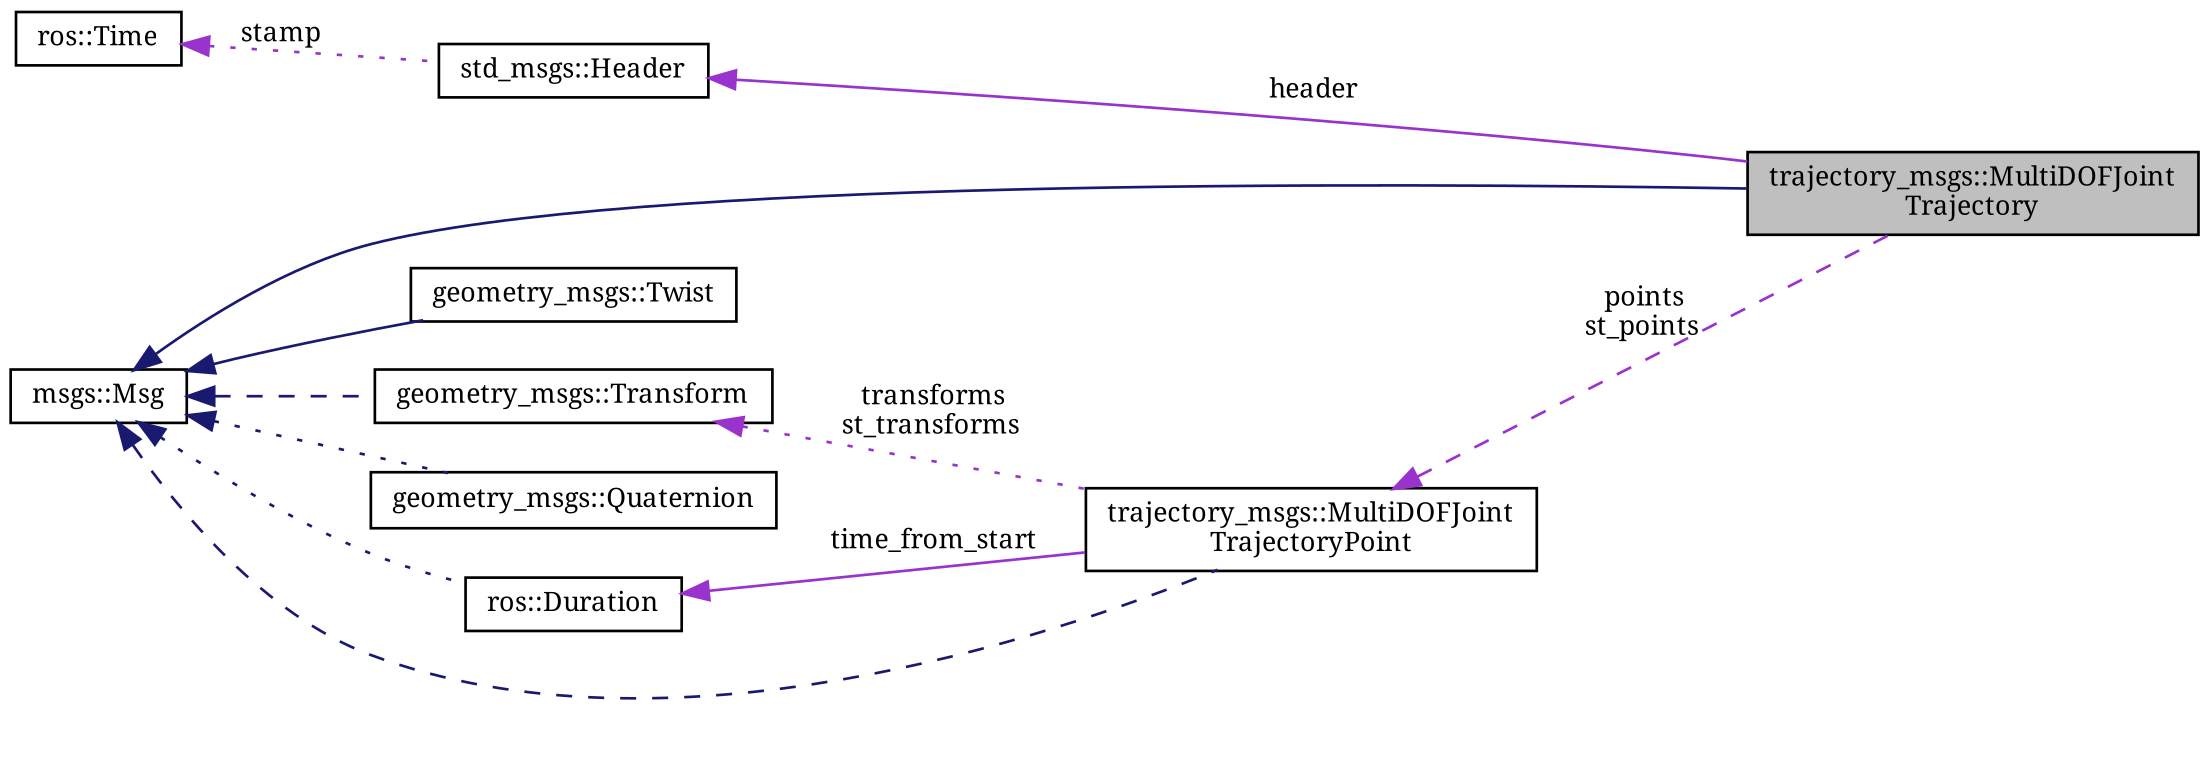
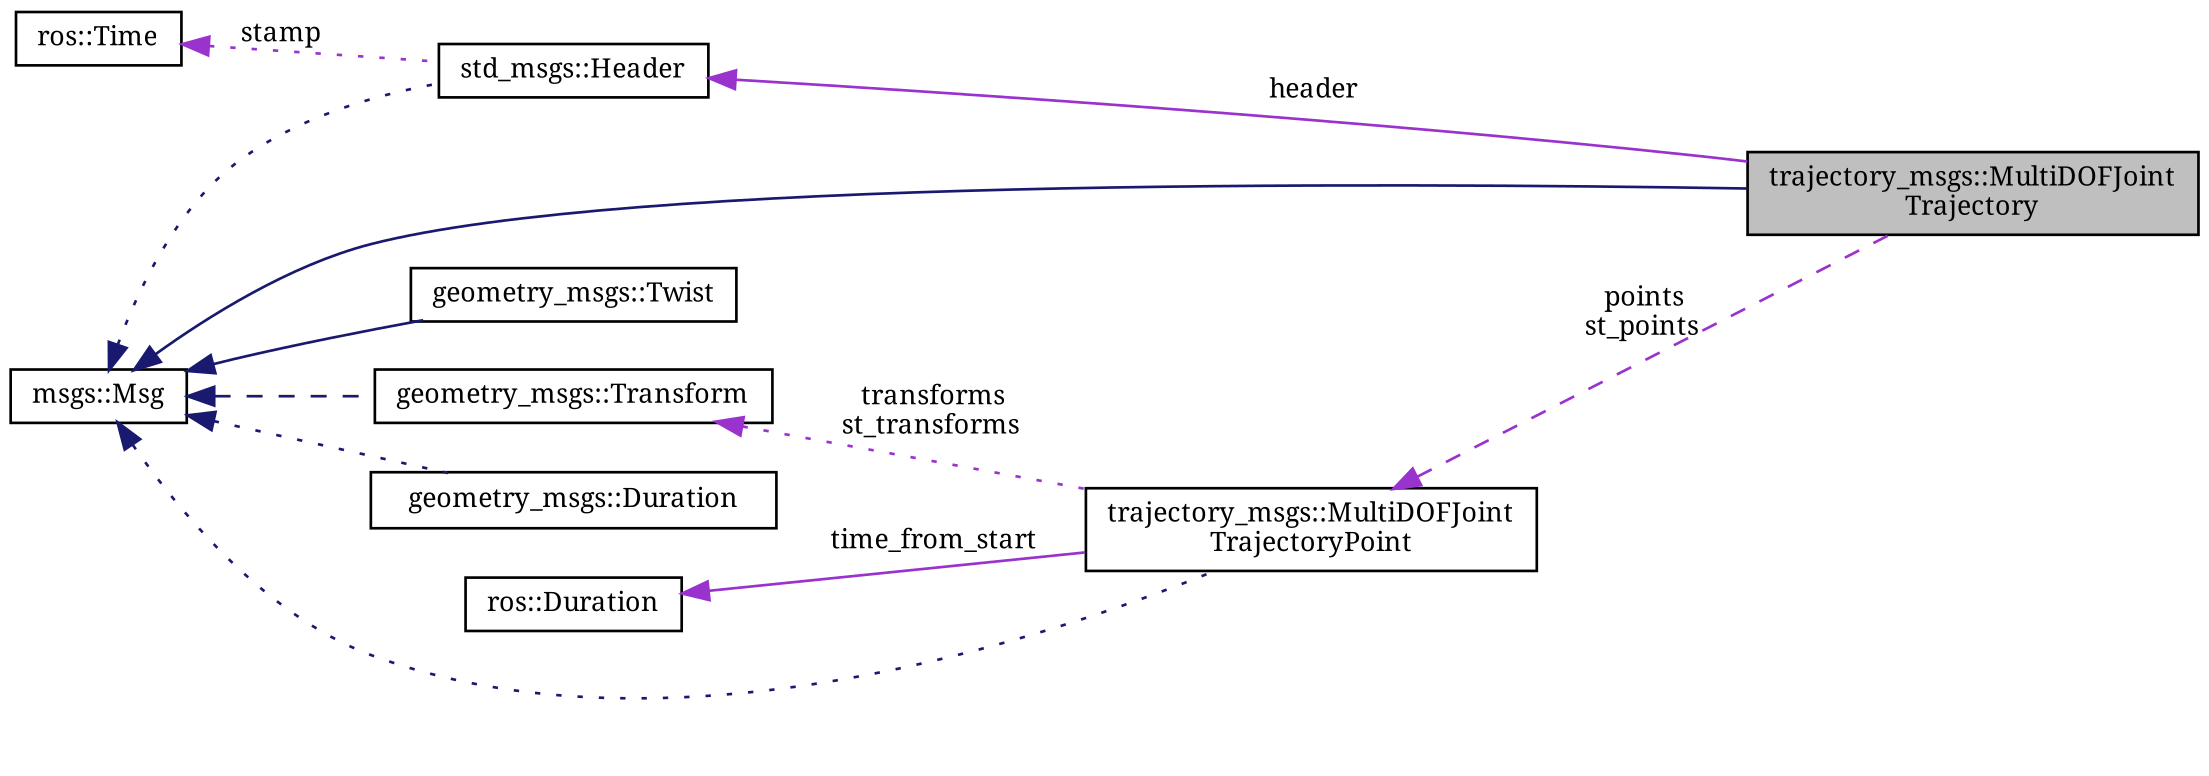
(574, 500) -> (574, 500)
(307, 524) -> (236, 163)
(640, 697) -> (640, 697)
